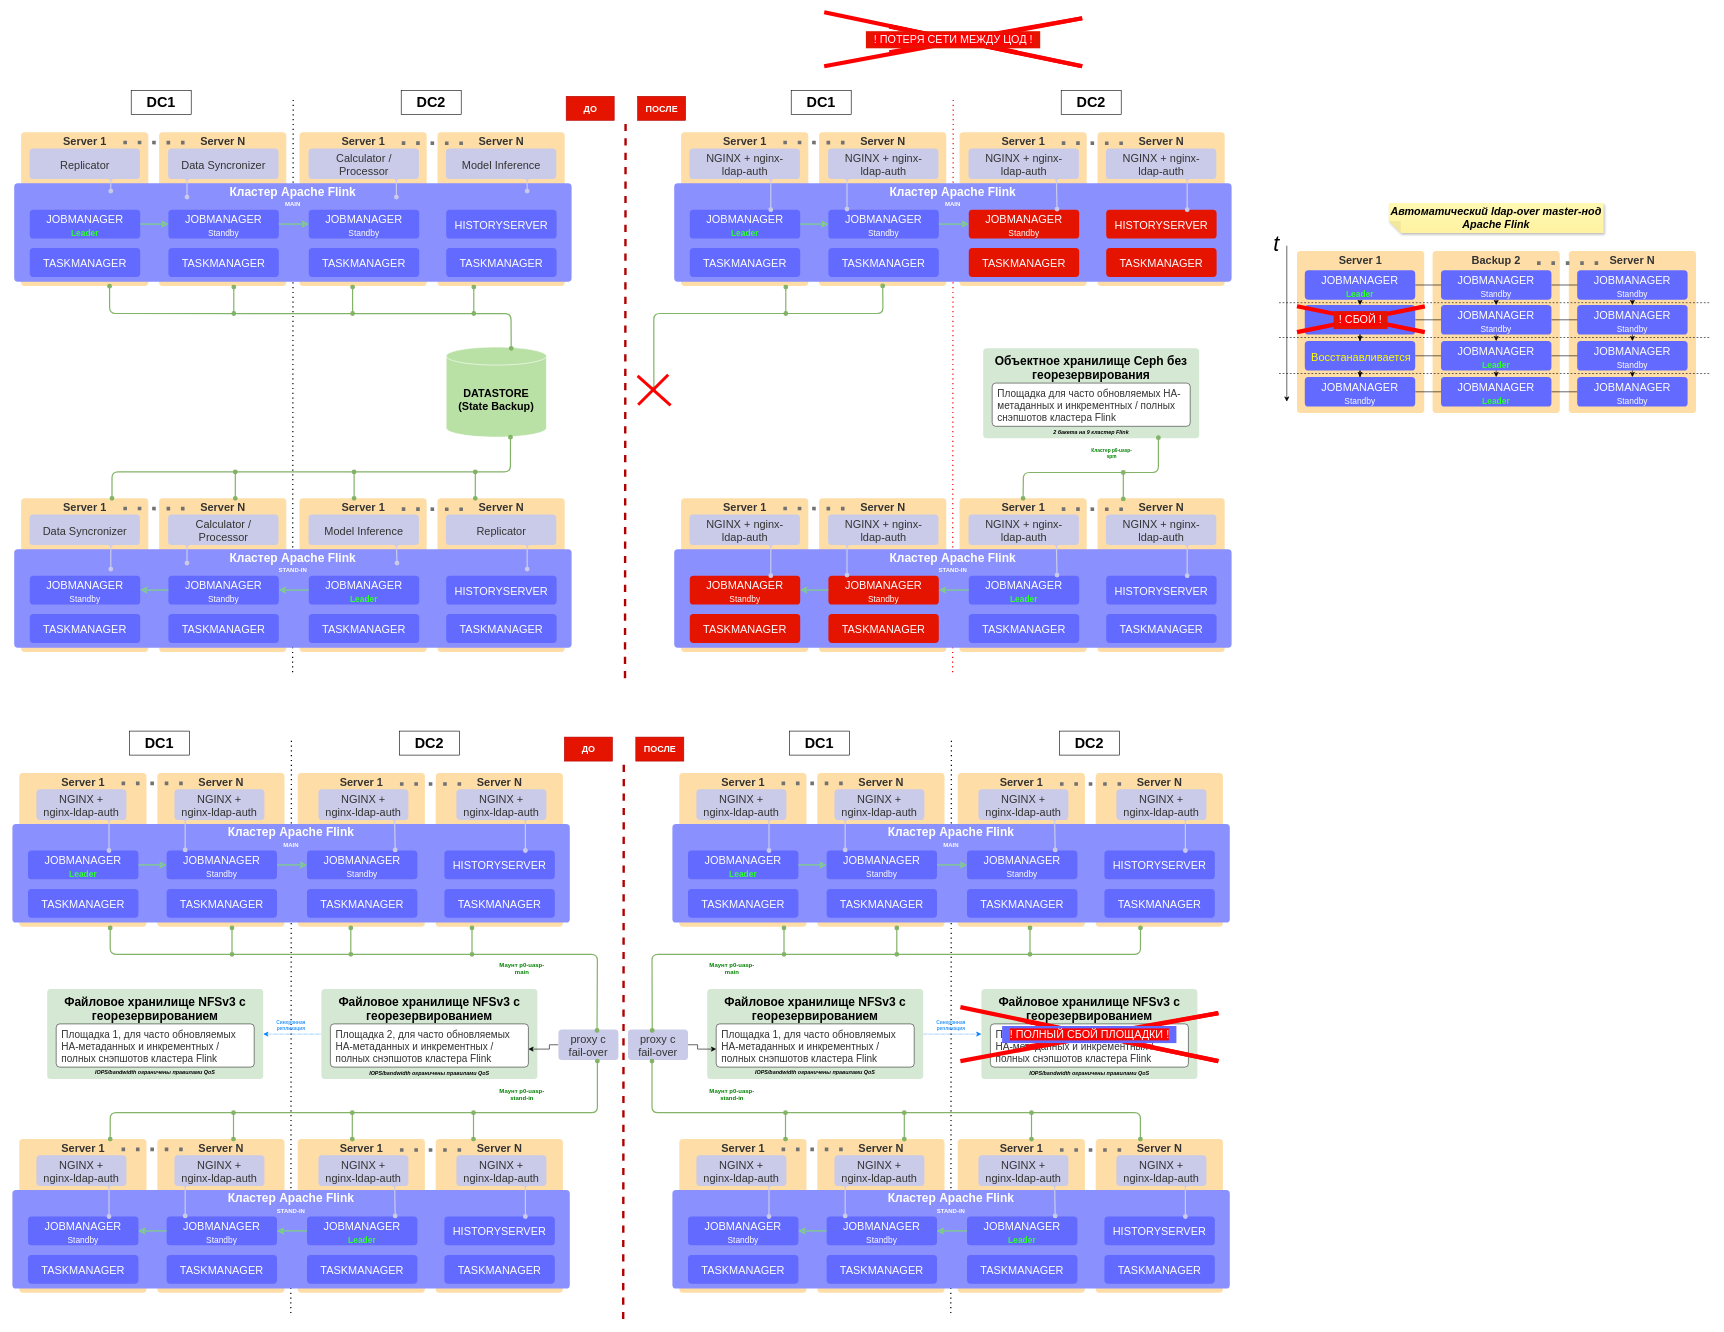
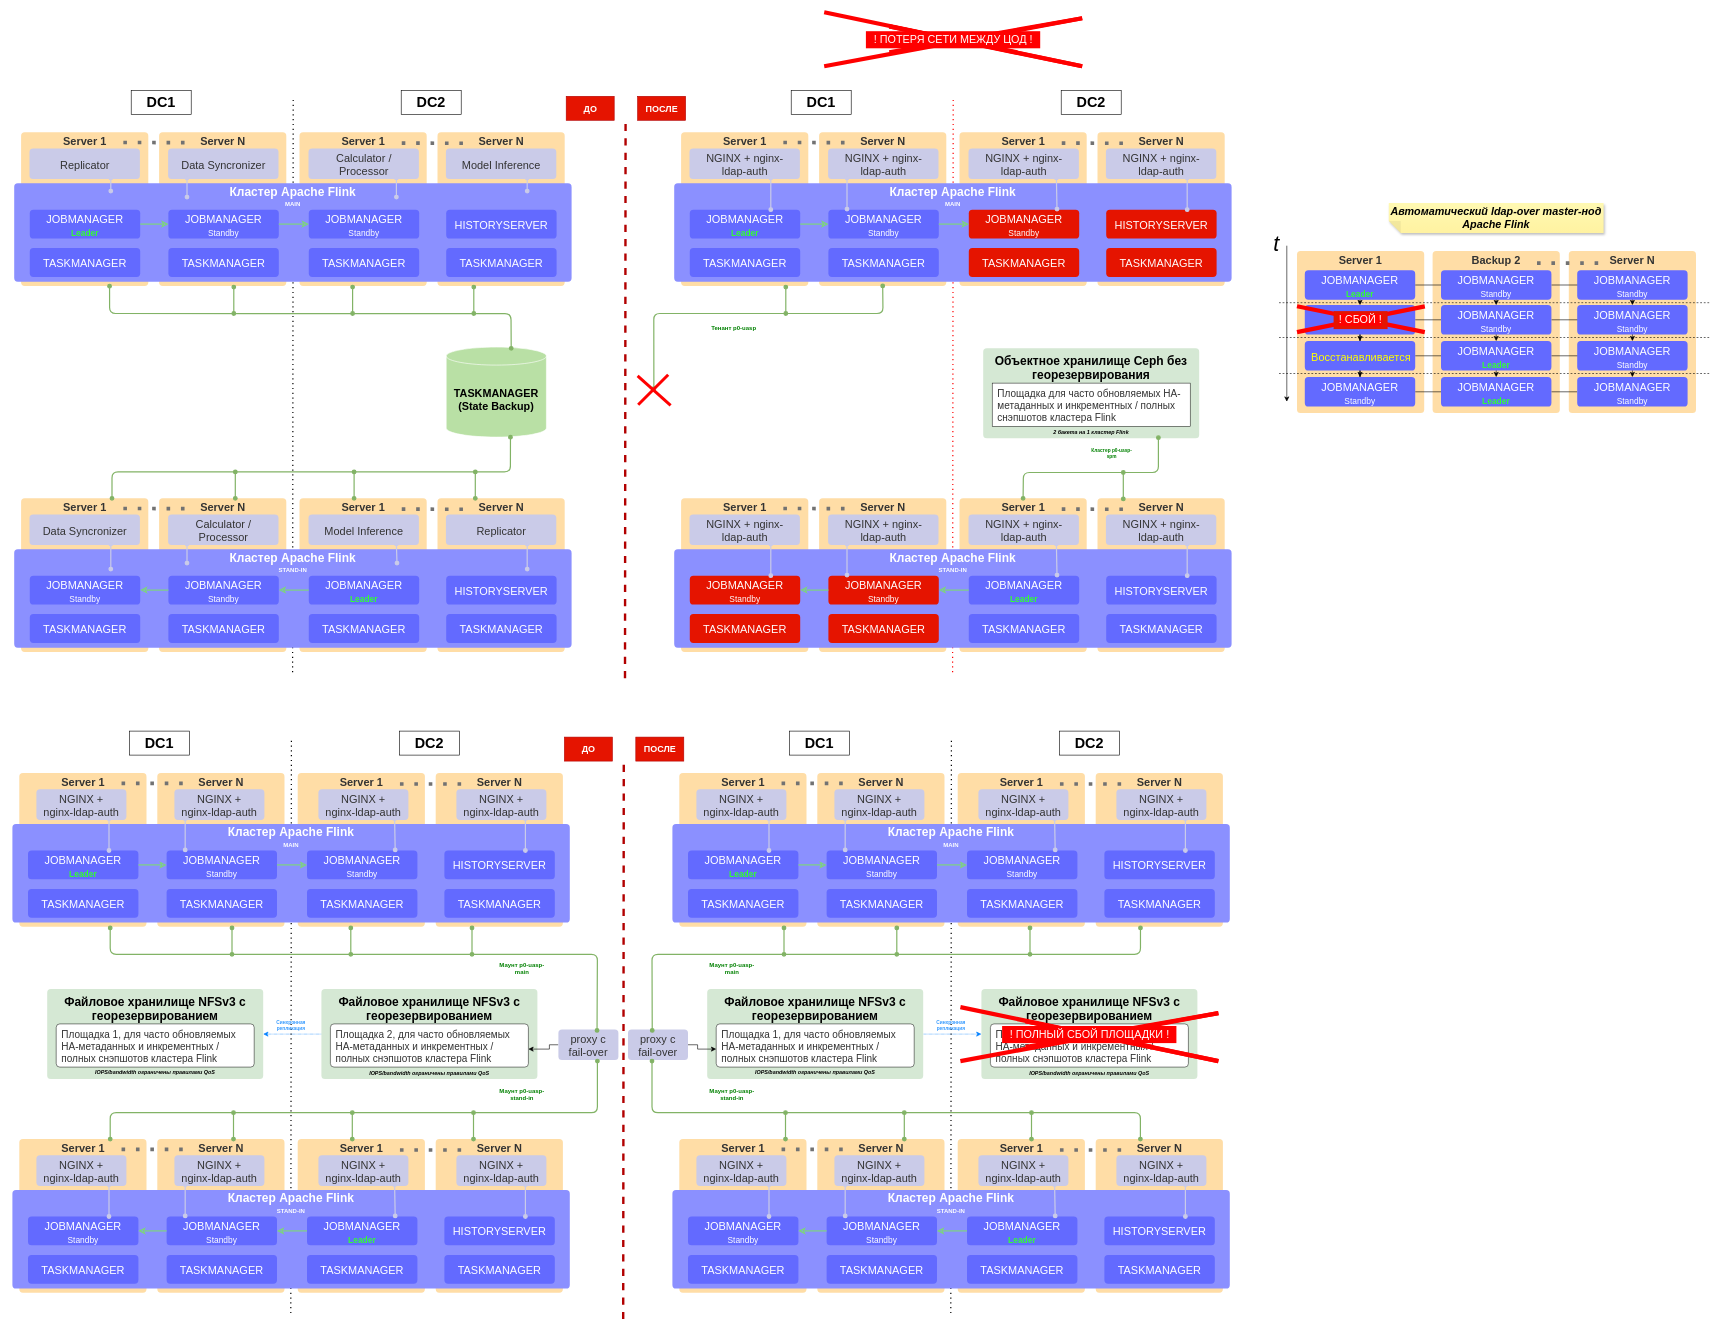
(953, 40) -> (953, 40)
none -> (734, 328)
(1091, 375) -> (1091, 375)
(496, 400) -> (496, 400)
(1091, 405) -> (1091, 405)
(1089, 1035) -> (1089, 1035)
